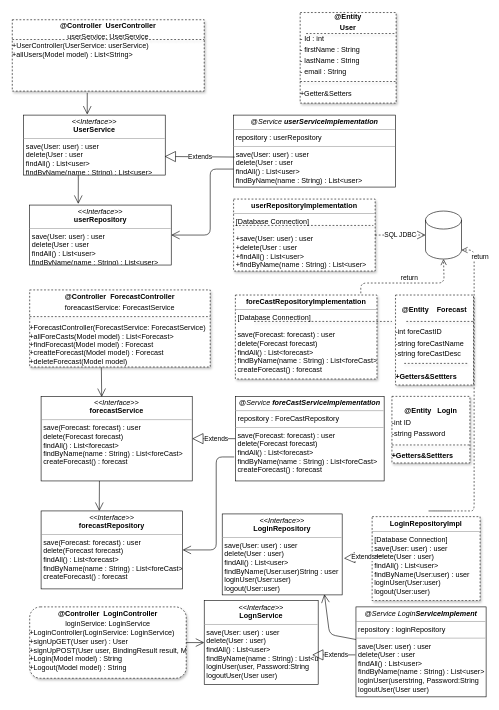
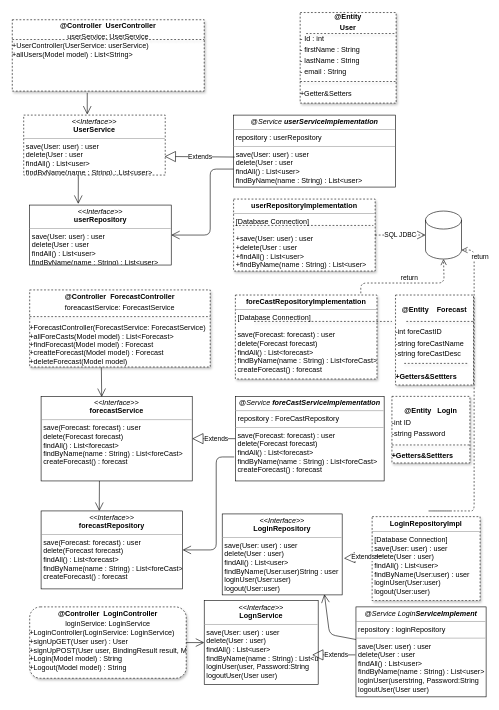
(95, 145) -> (95, 145)
